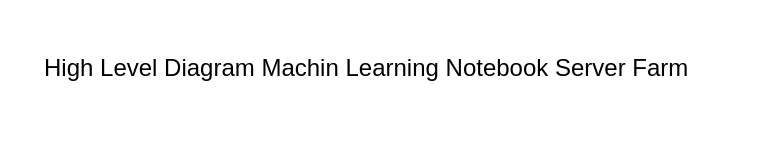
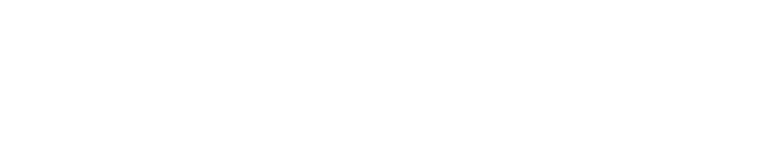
(381, 71) -> none
